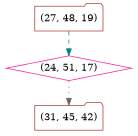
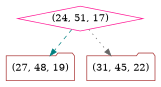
(69, 40) -> (63, 40)
(69, 118) -> (121, 68)
